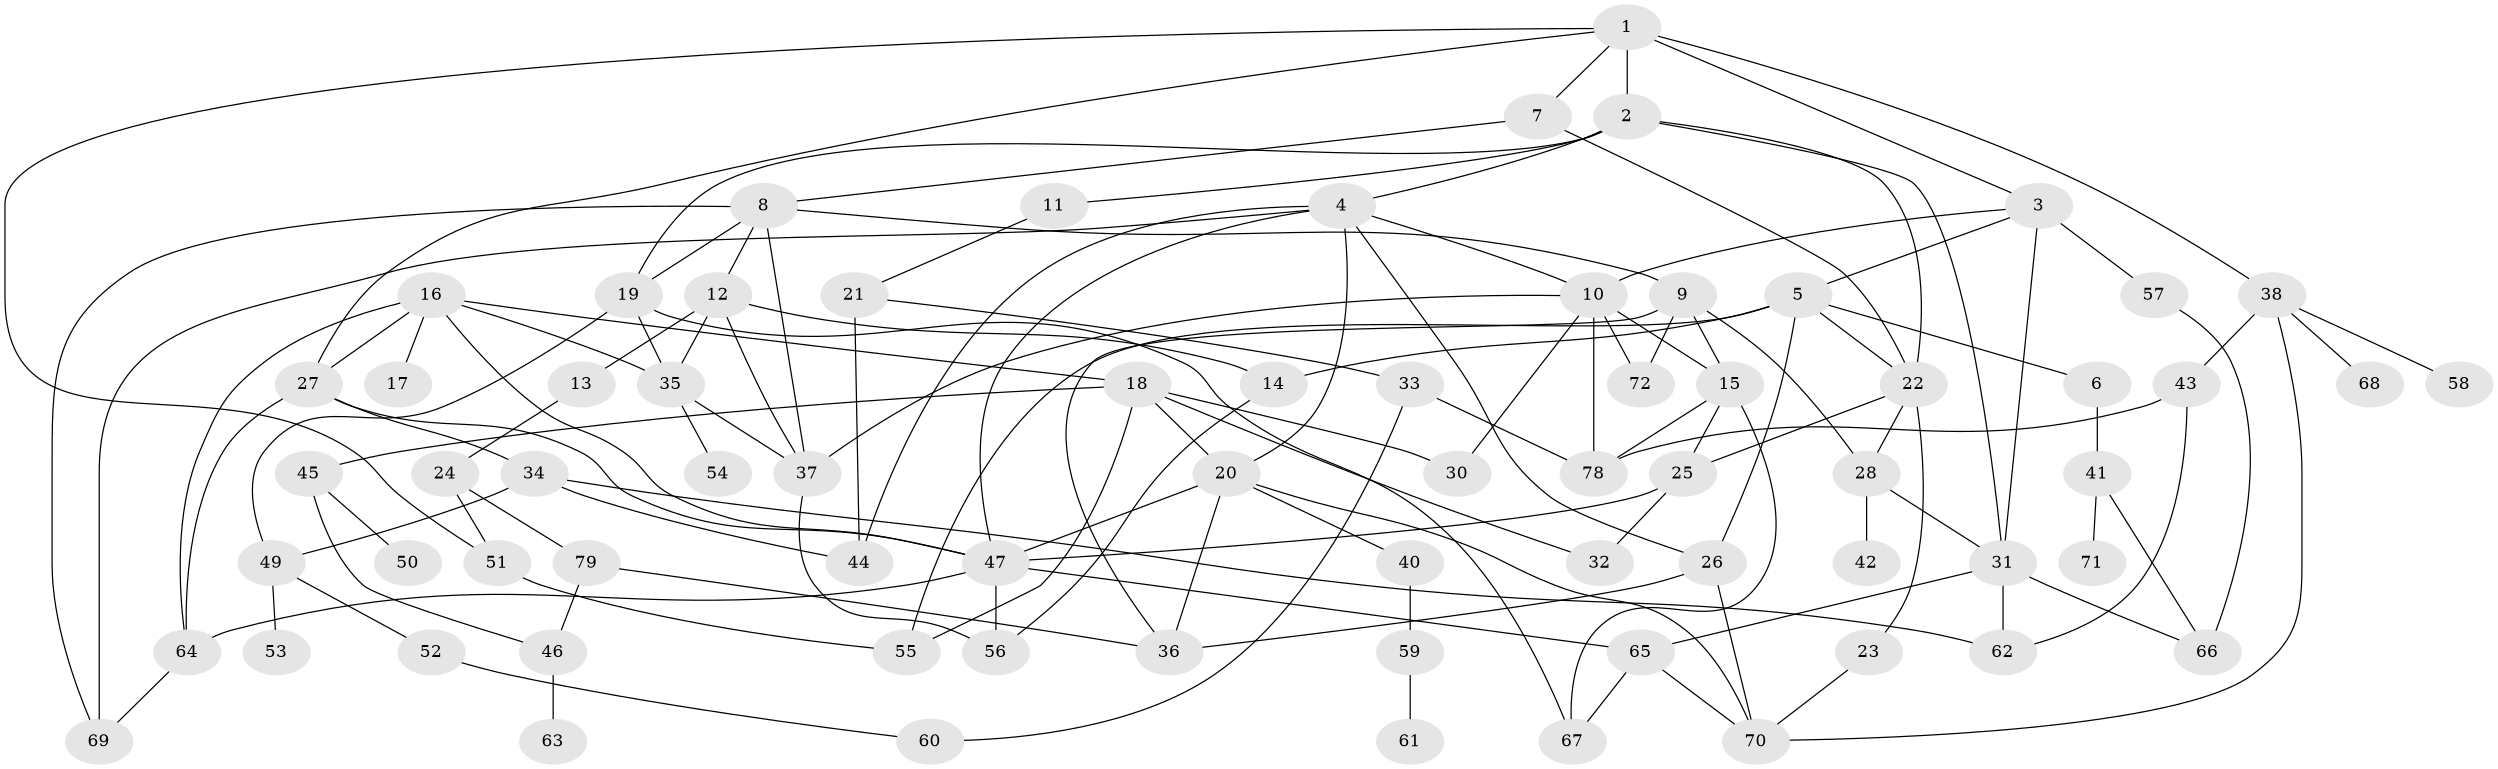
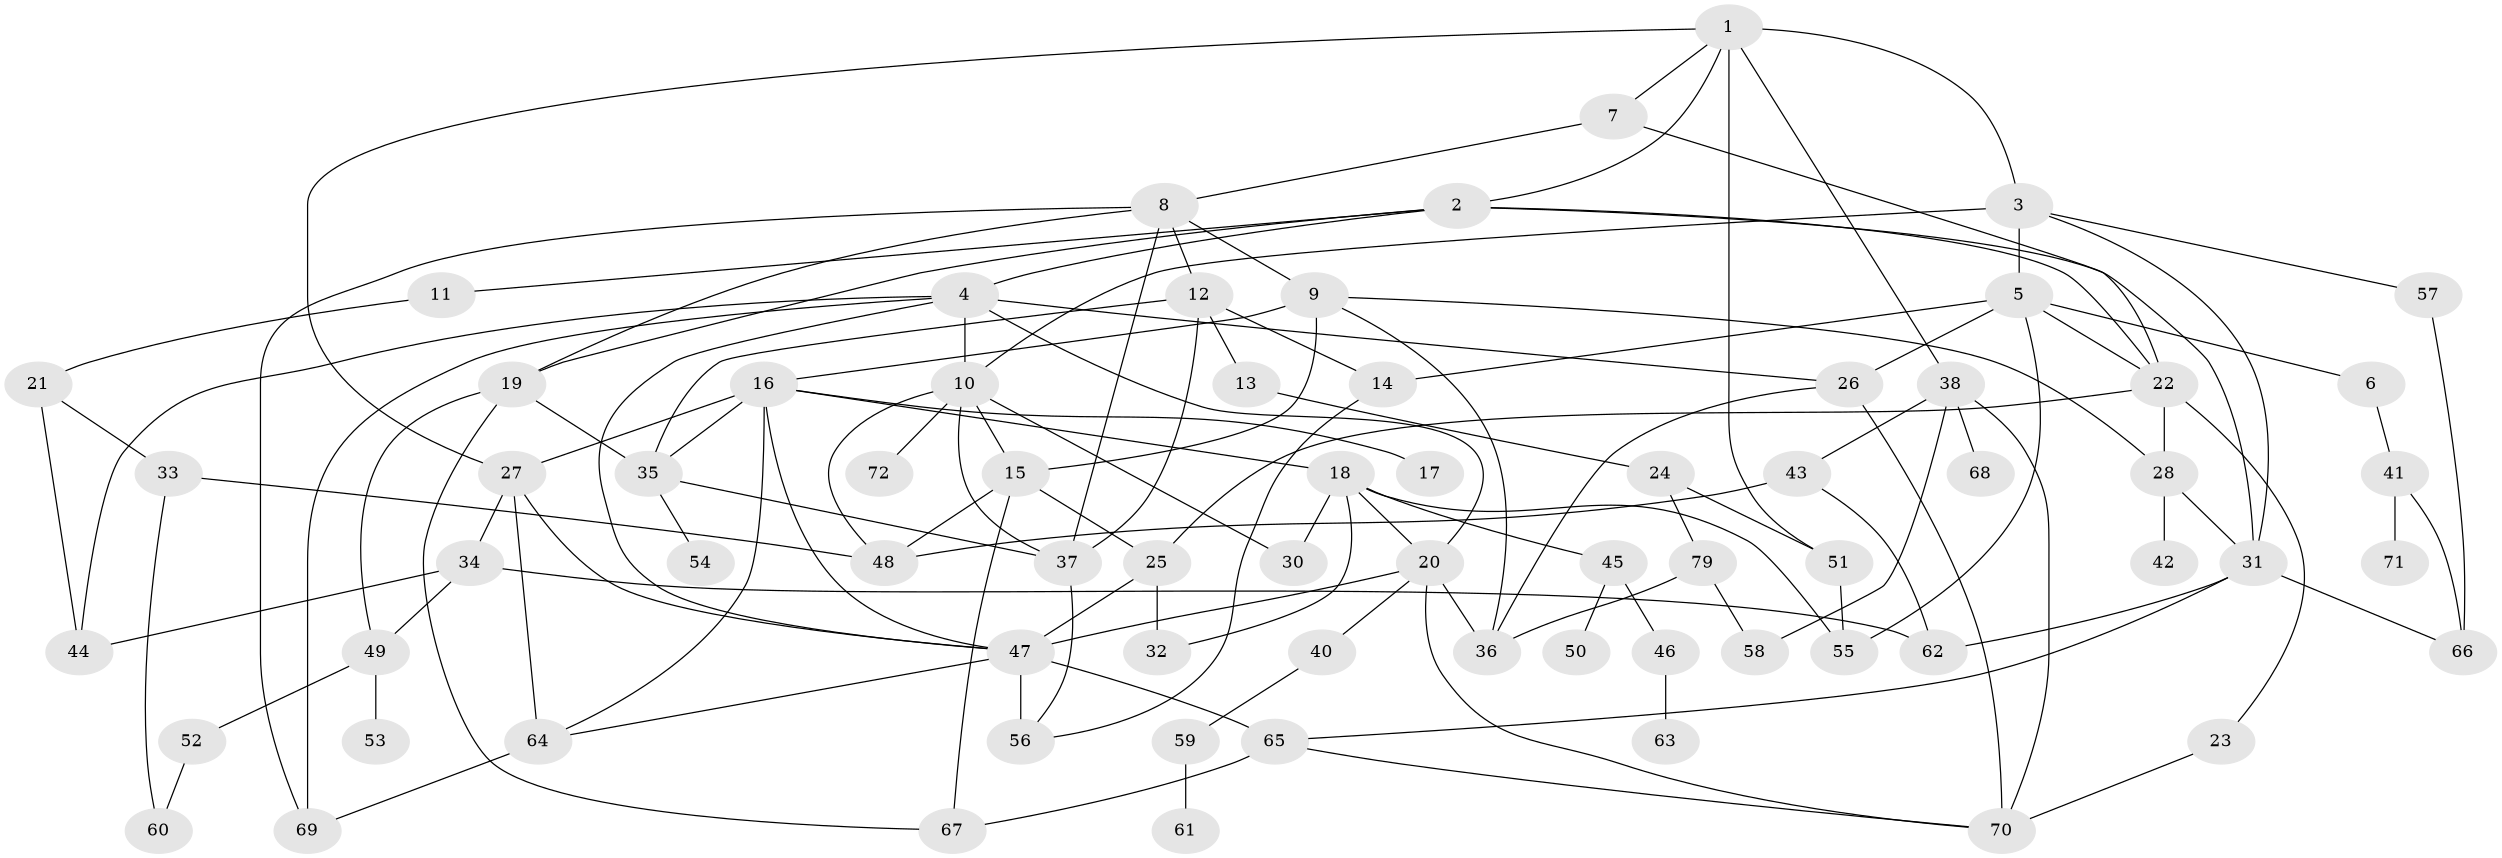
(1658, 348) -> (1029, 347)
(1594, 474) -> (884, 563)
(570, 608) -> (1734, 616)
